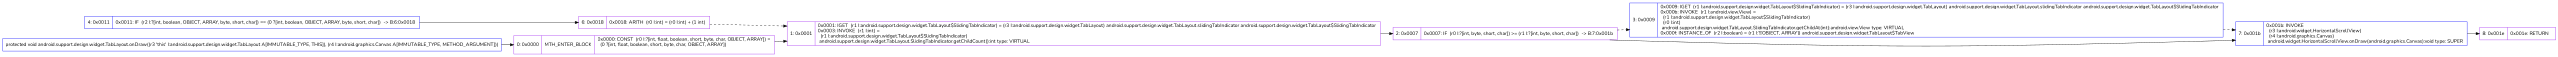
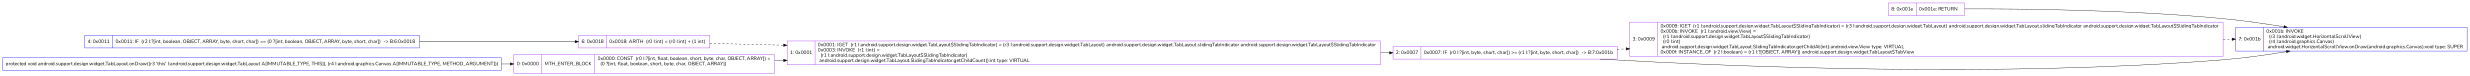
(1926, 20) -> (1926, 39)
(2472, 34) -> (2125, 12)
